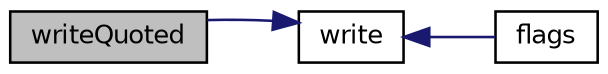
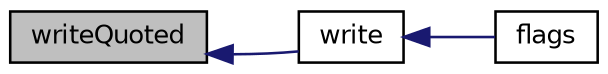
(240, 20) -> (266, 54)
